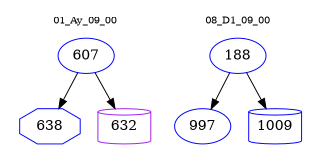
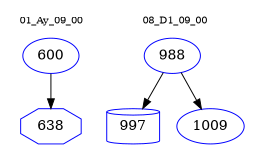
(86, 56) -> (51, 56)
(238, 56) -> (172, 56)
(124, 126) -> none
(203, 126) -> (133, 126)
(275, 126) -> (211, 126)
